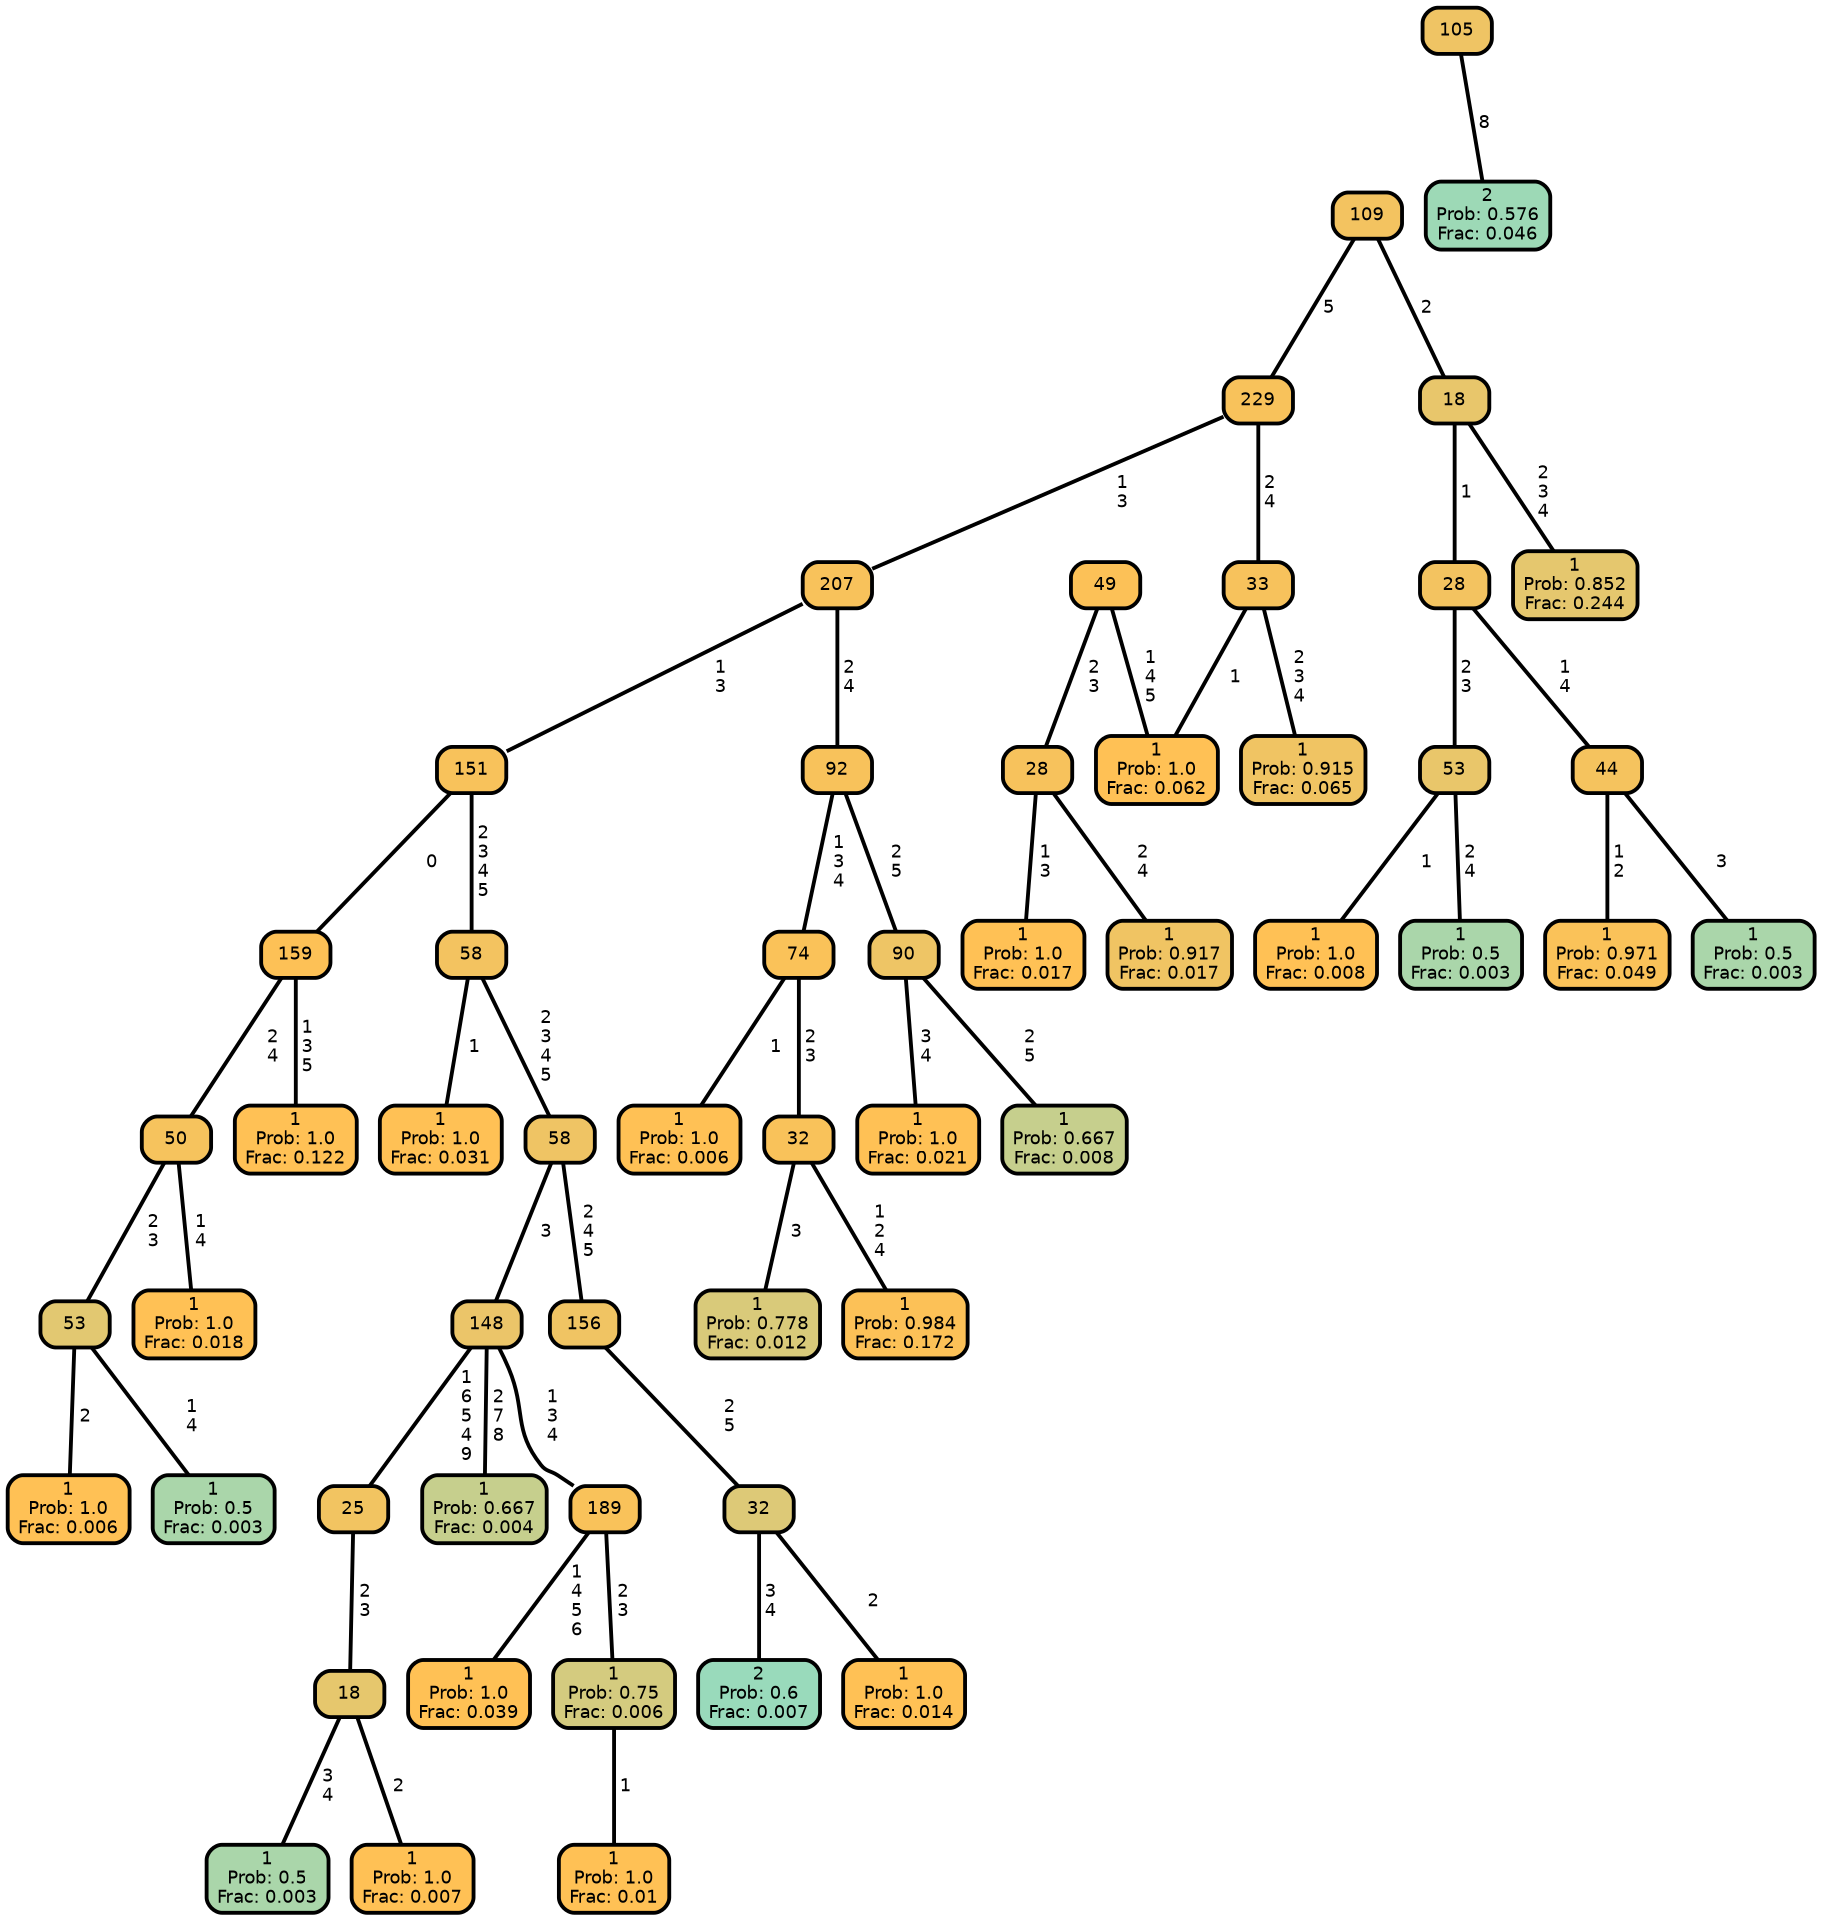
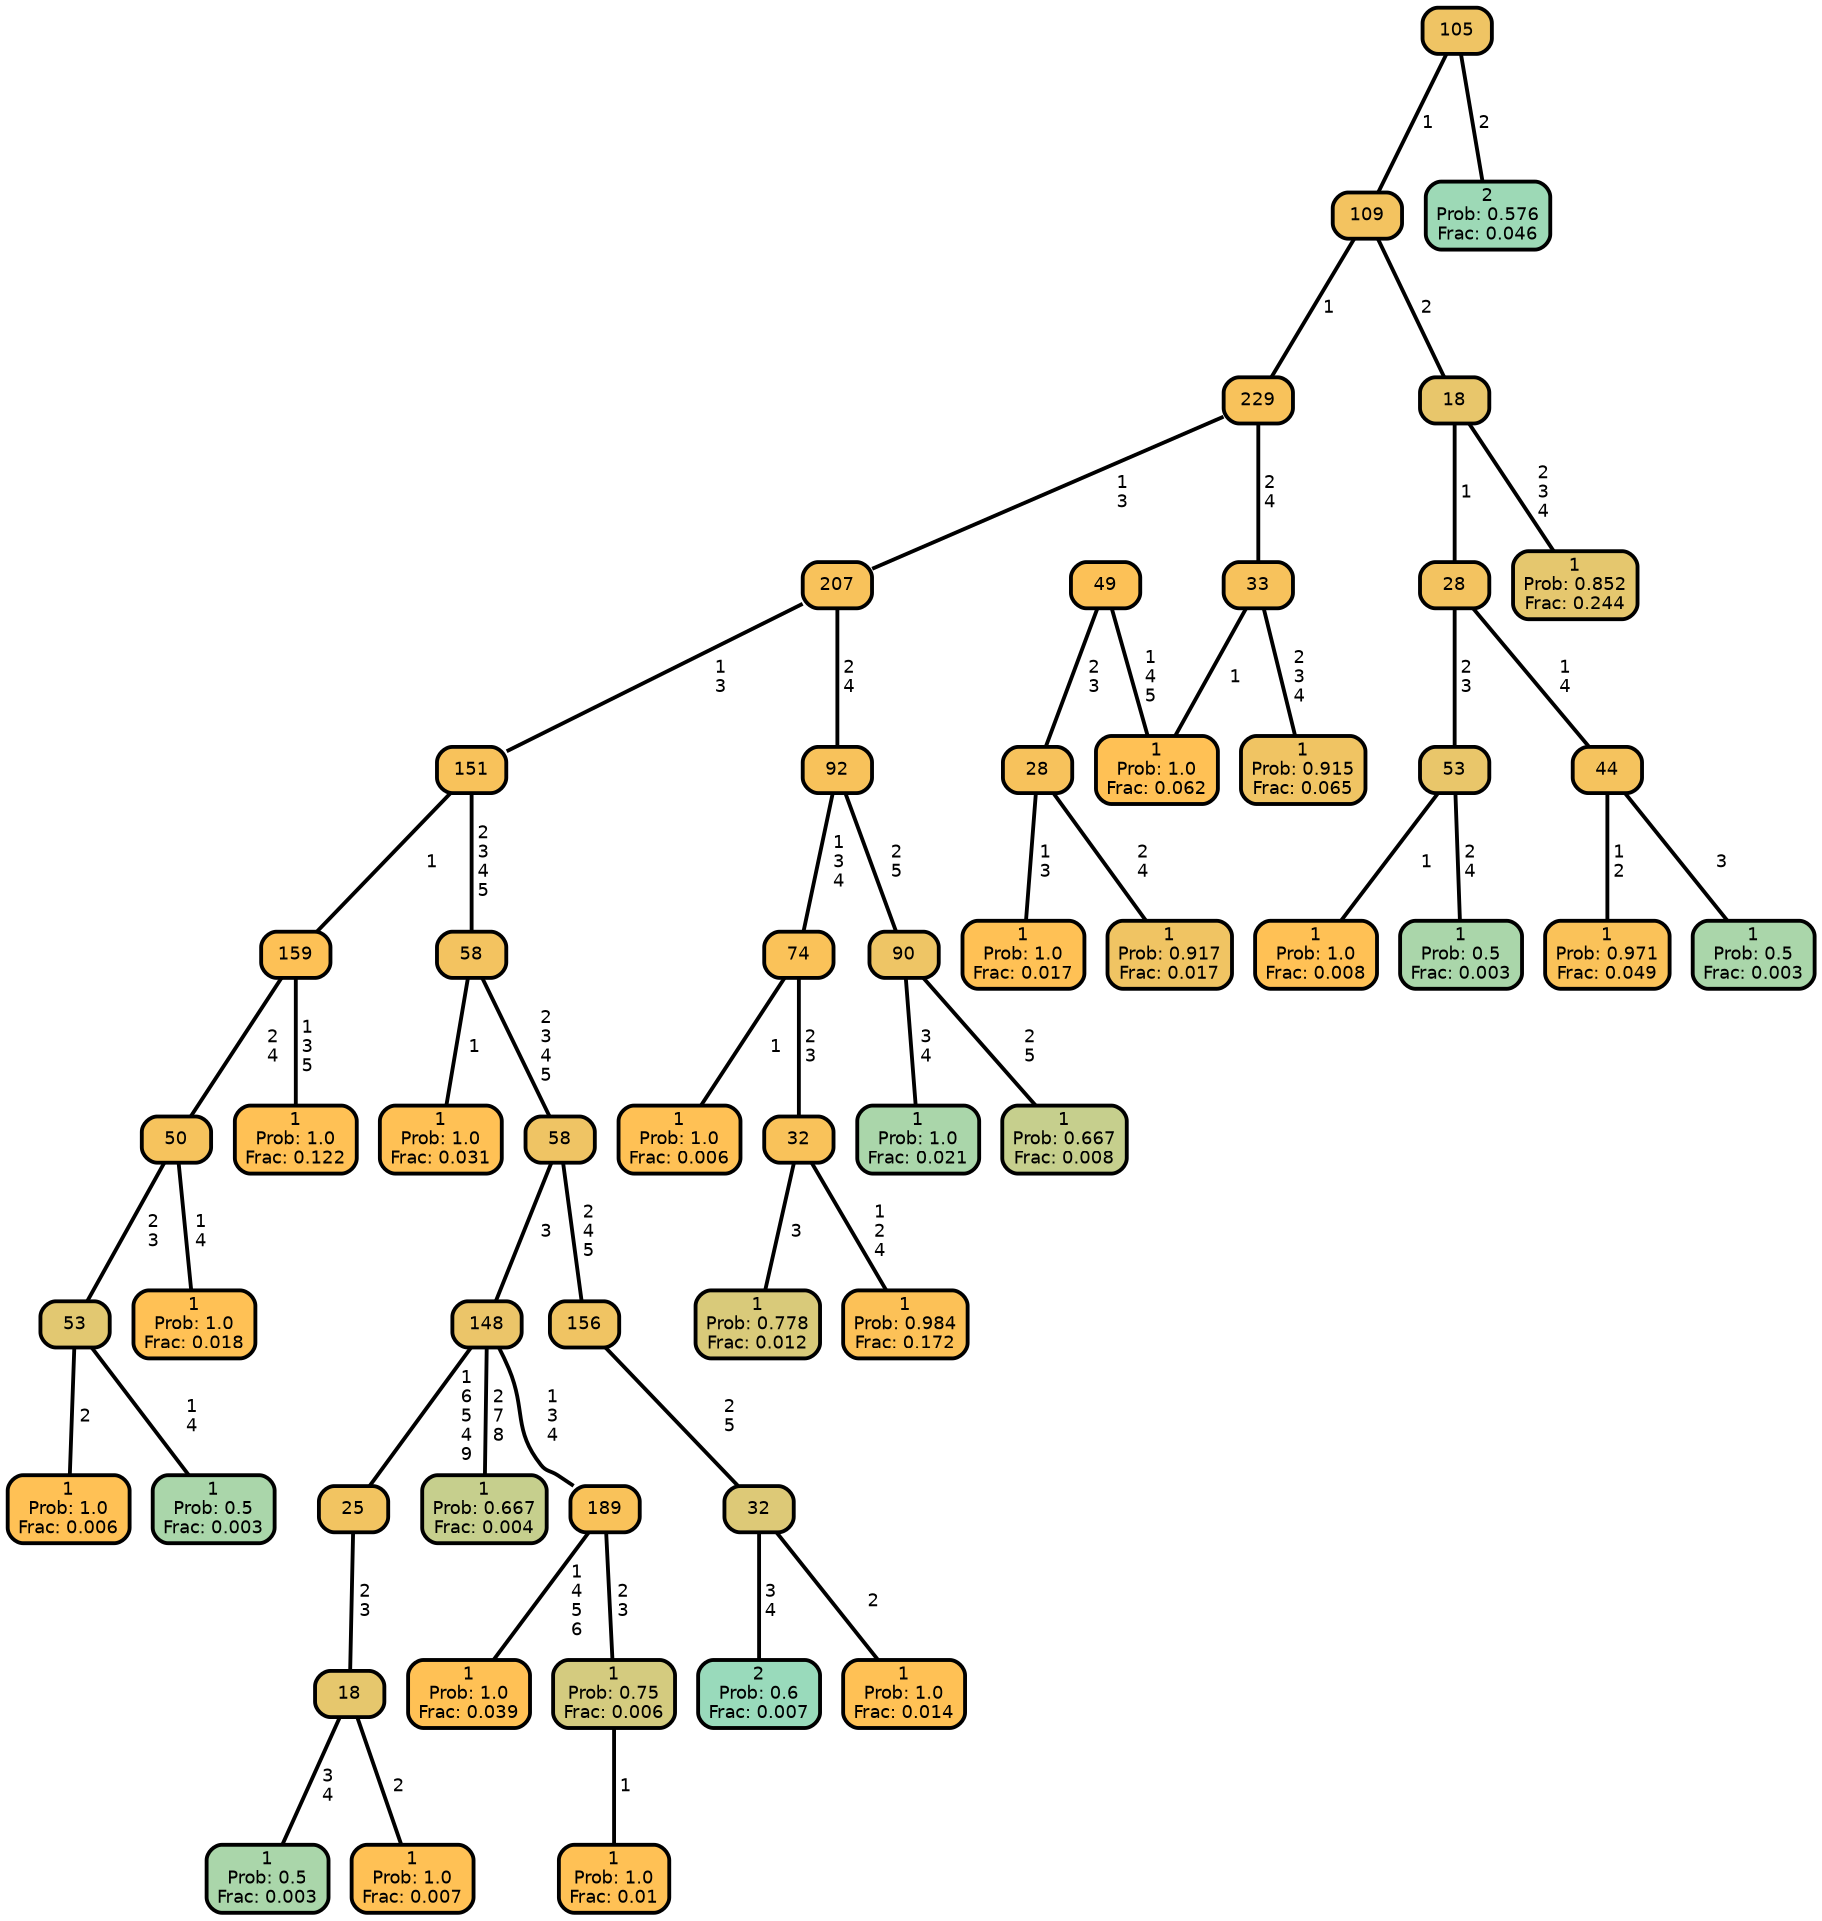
none -> (1412, 123)
(1482, 123) -> (1482, 123)
(1326, 308) -> (1326, 308)
(429, 862) -> (429, 862)
(918, 1140) -> (918, 1140)
